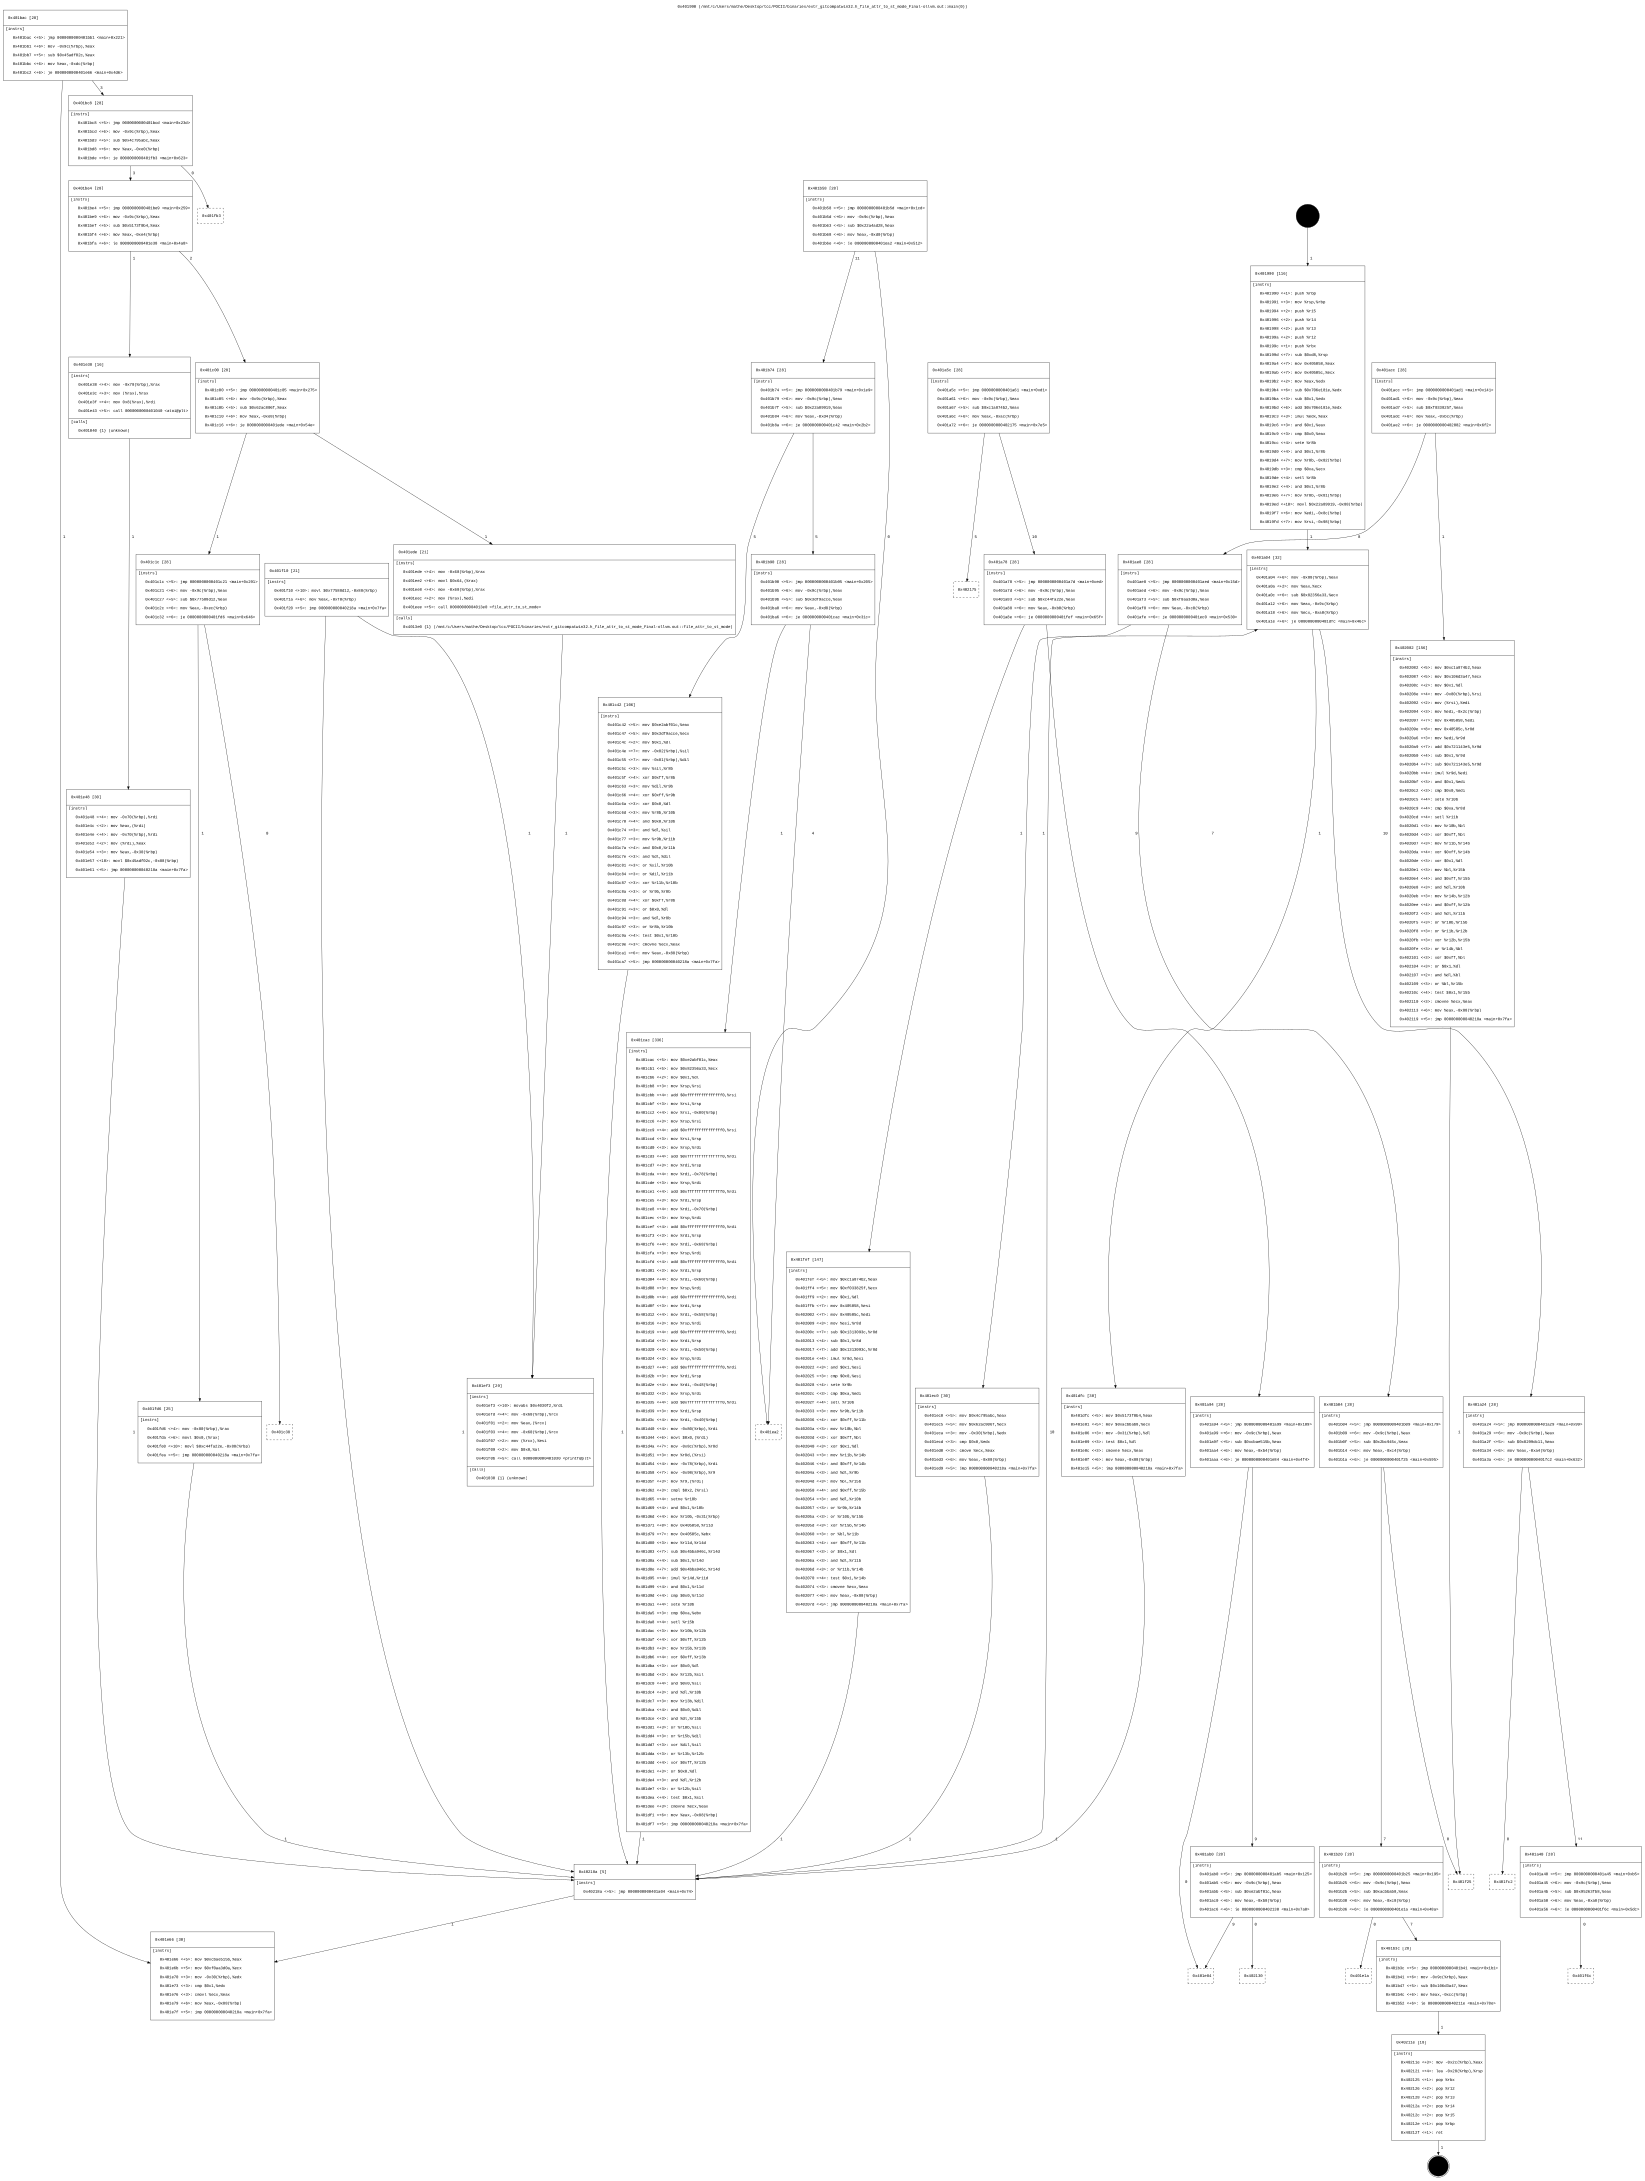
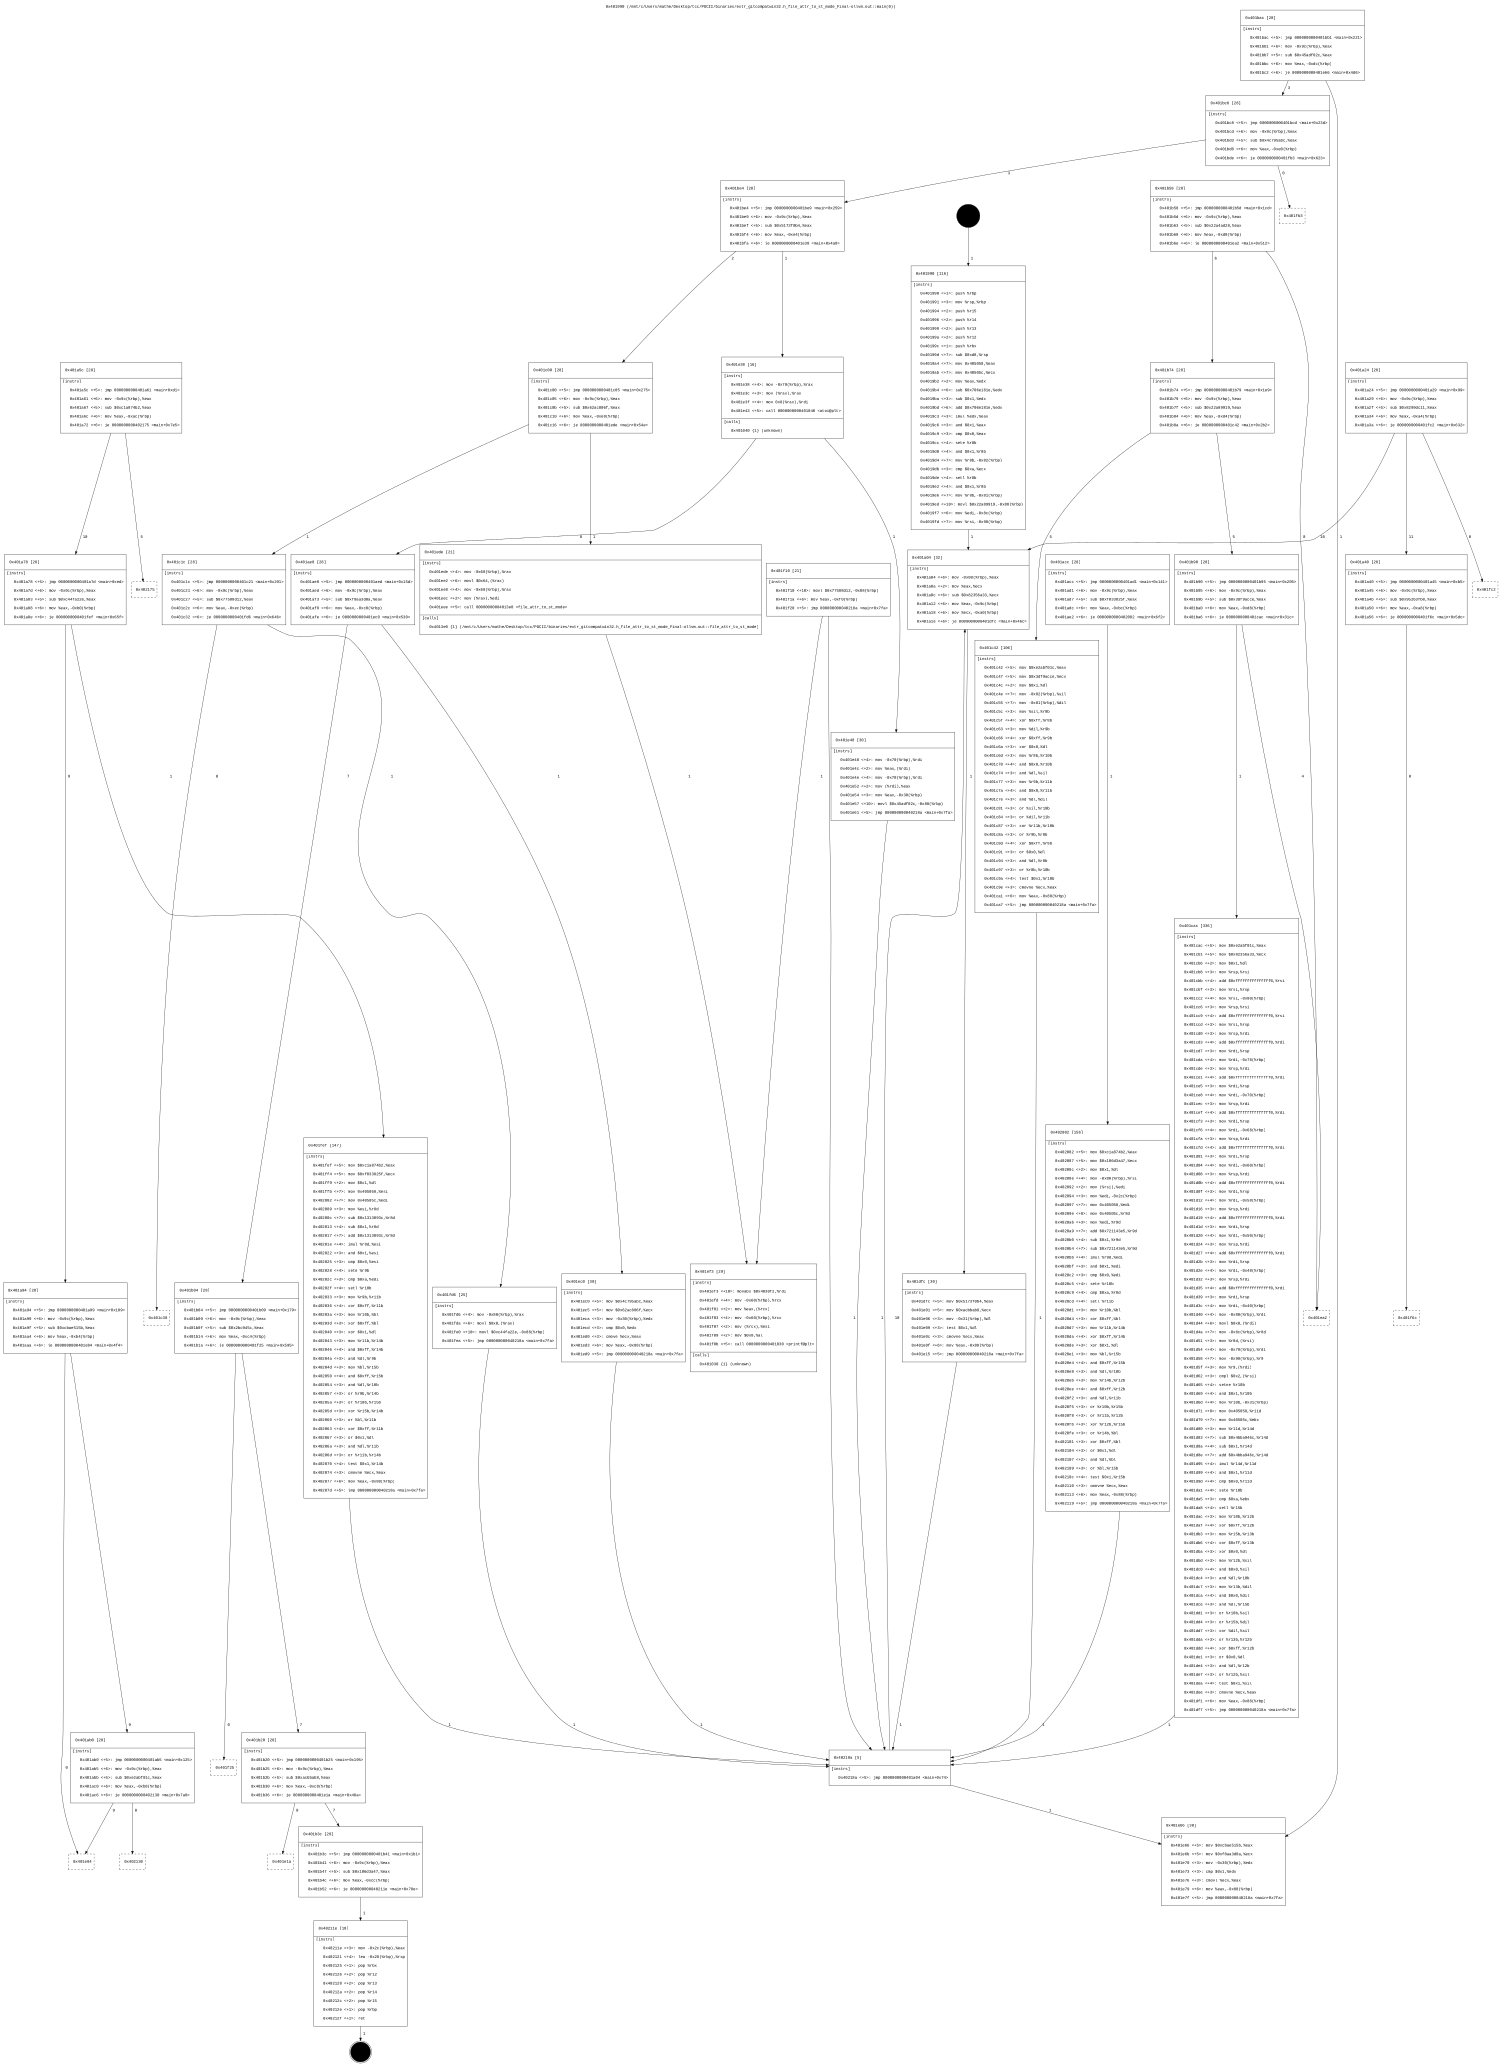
(856, 259) -> (1215, 259)
(1353, 536) -> (595, 534)
(1408, 1031) -> (1240, 543)
(1449, 1449) -> (1080, 1669)
